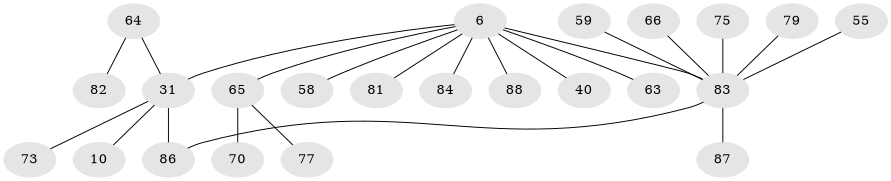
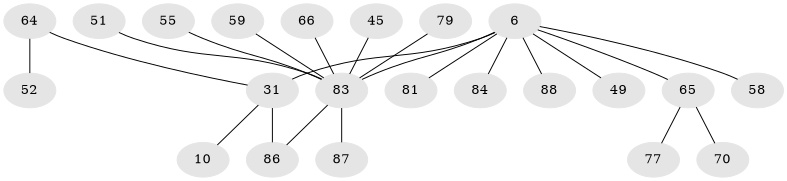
none -> (99, 21)
(723, 21) -> (376, 21)
(99, 90) -> (30, 90)
(584, 90) -> (619, 90)
(654, 90) -> none
(30, 160) -> none
